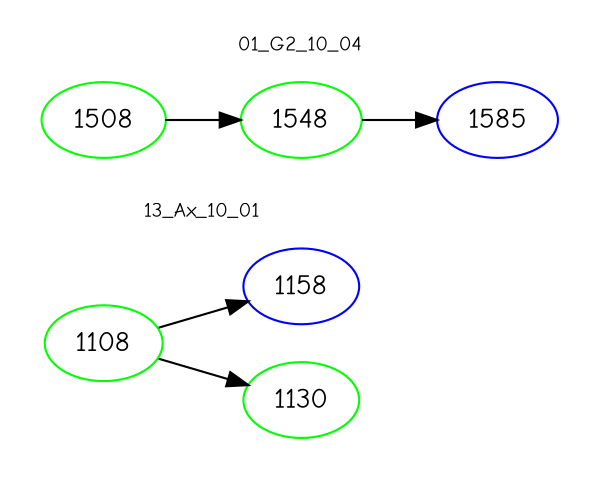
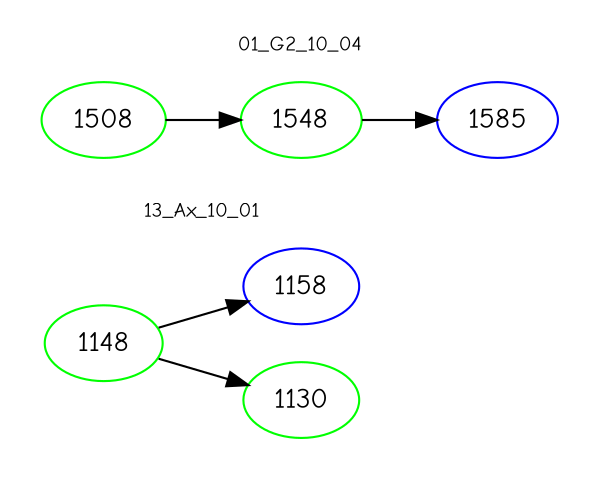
(104, 343) -> (104, 343)
